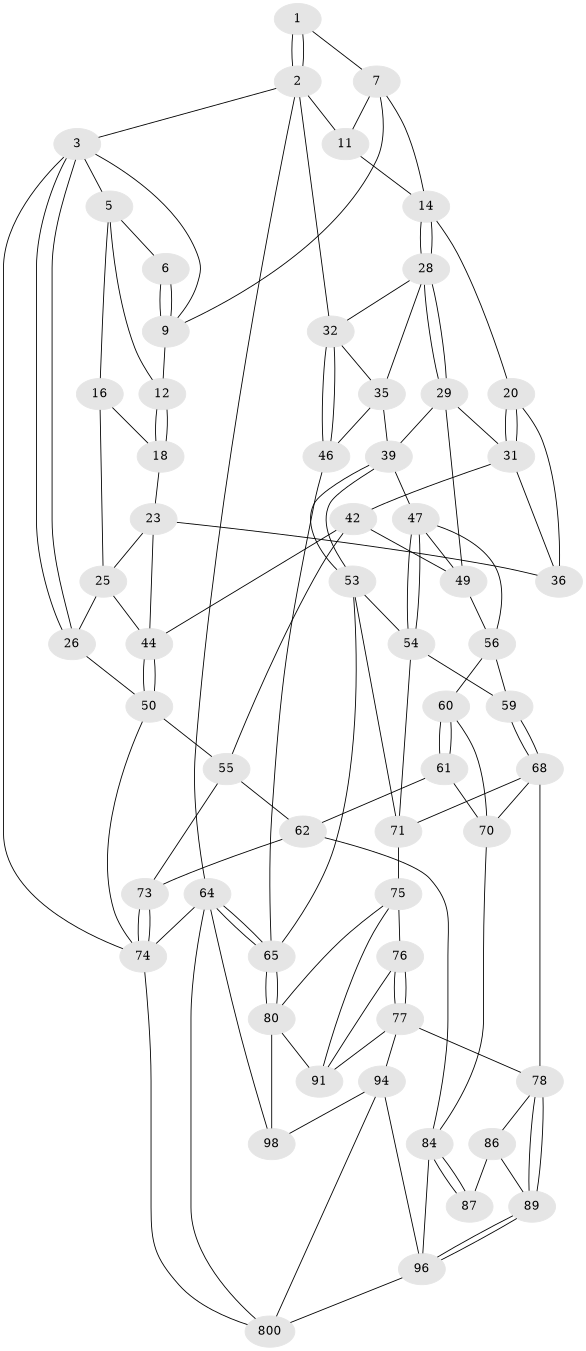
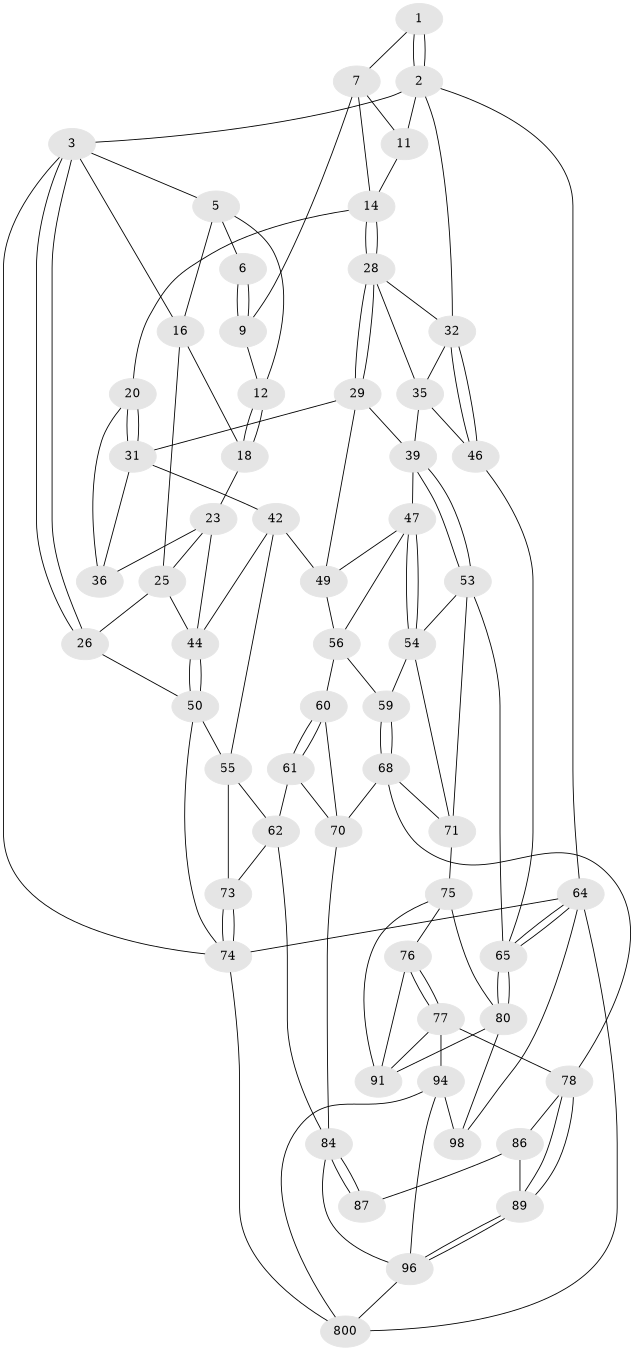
(179, 222) -> (126, 238)
